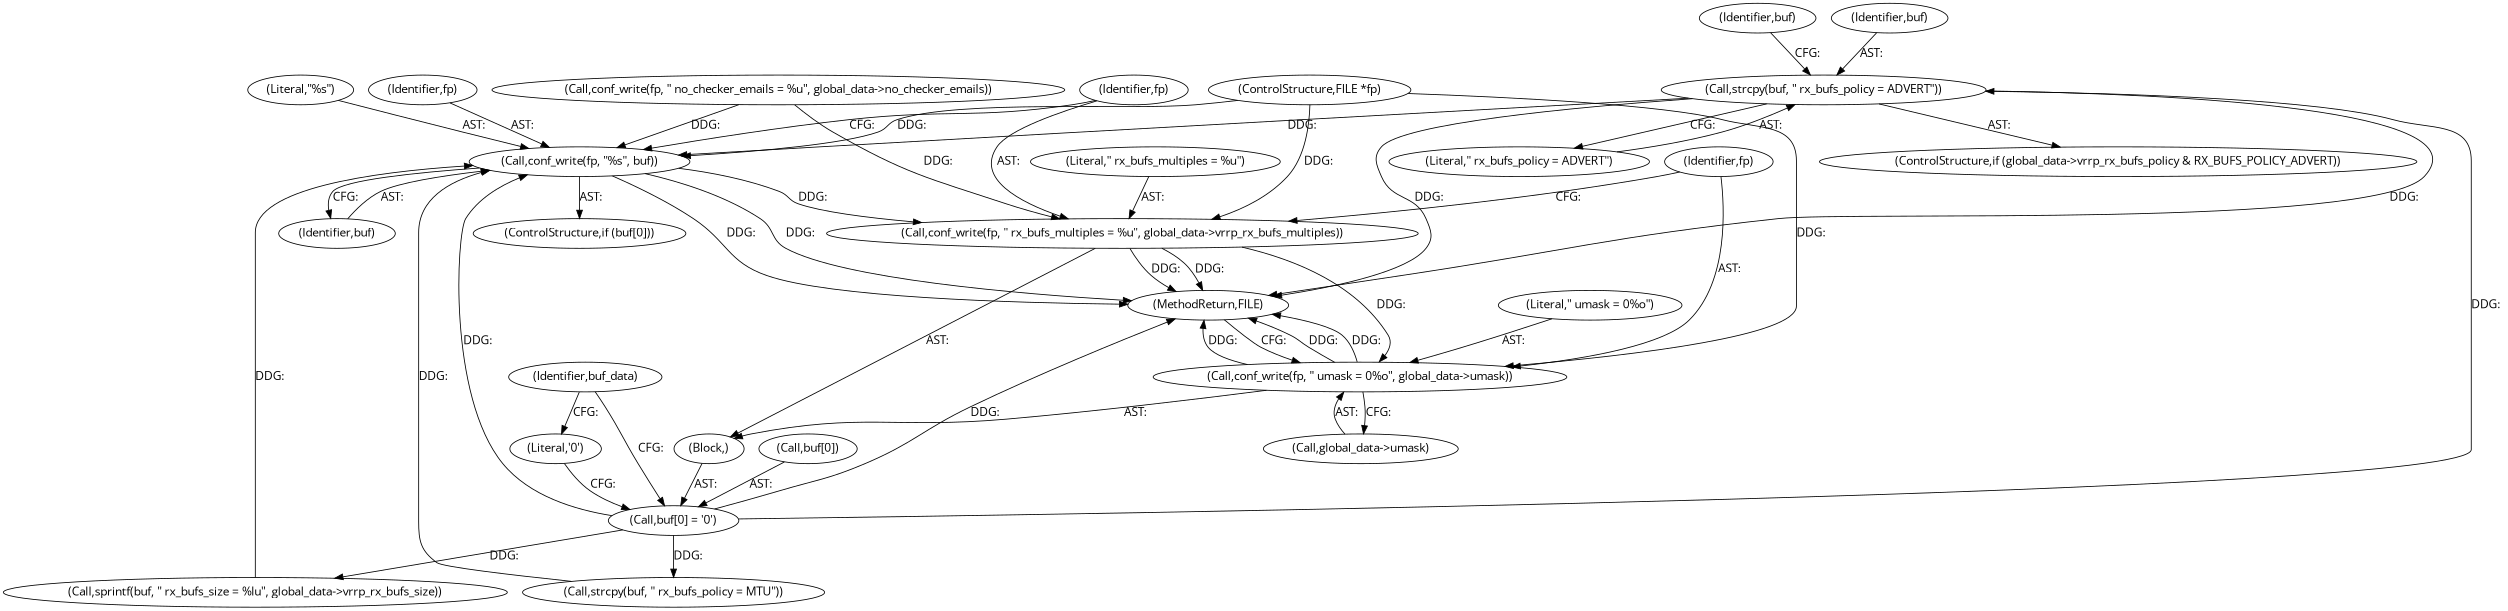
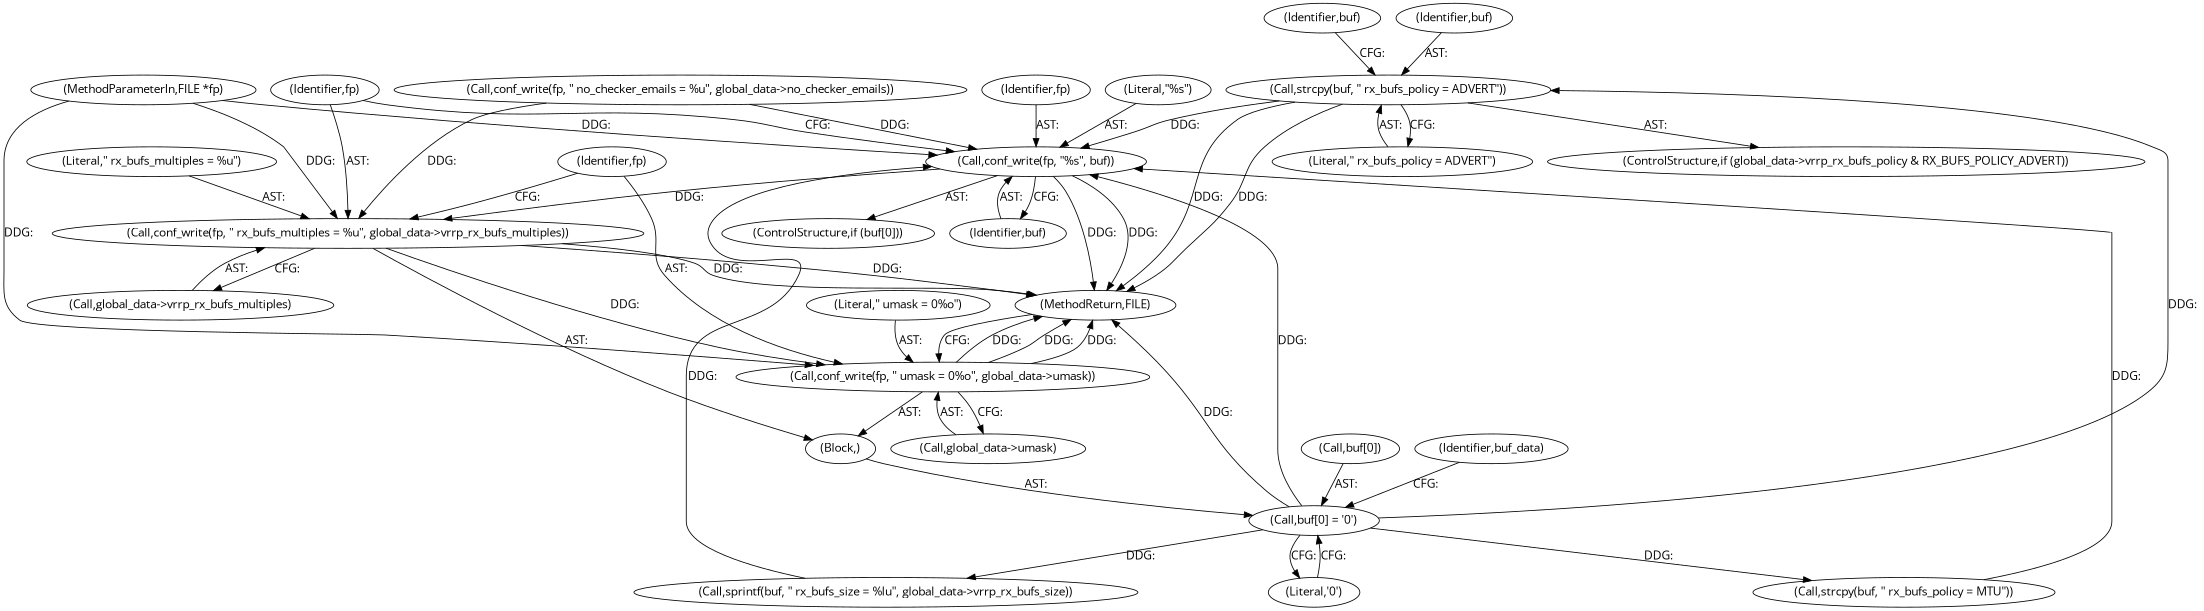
(1310, 90) -> (143, 90)
none -> (181, 305)
(572, 409) -> (1290, 552)
